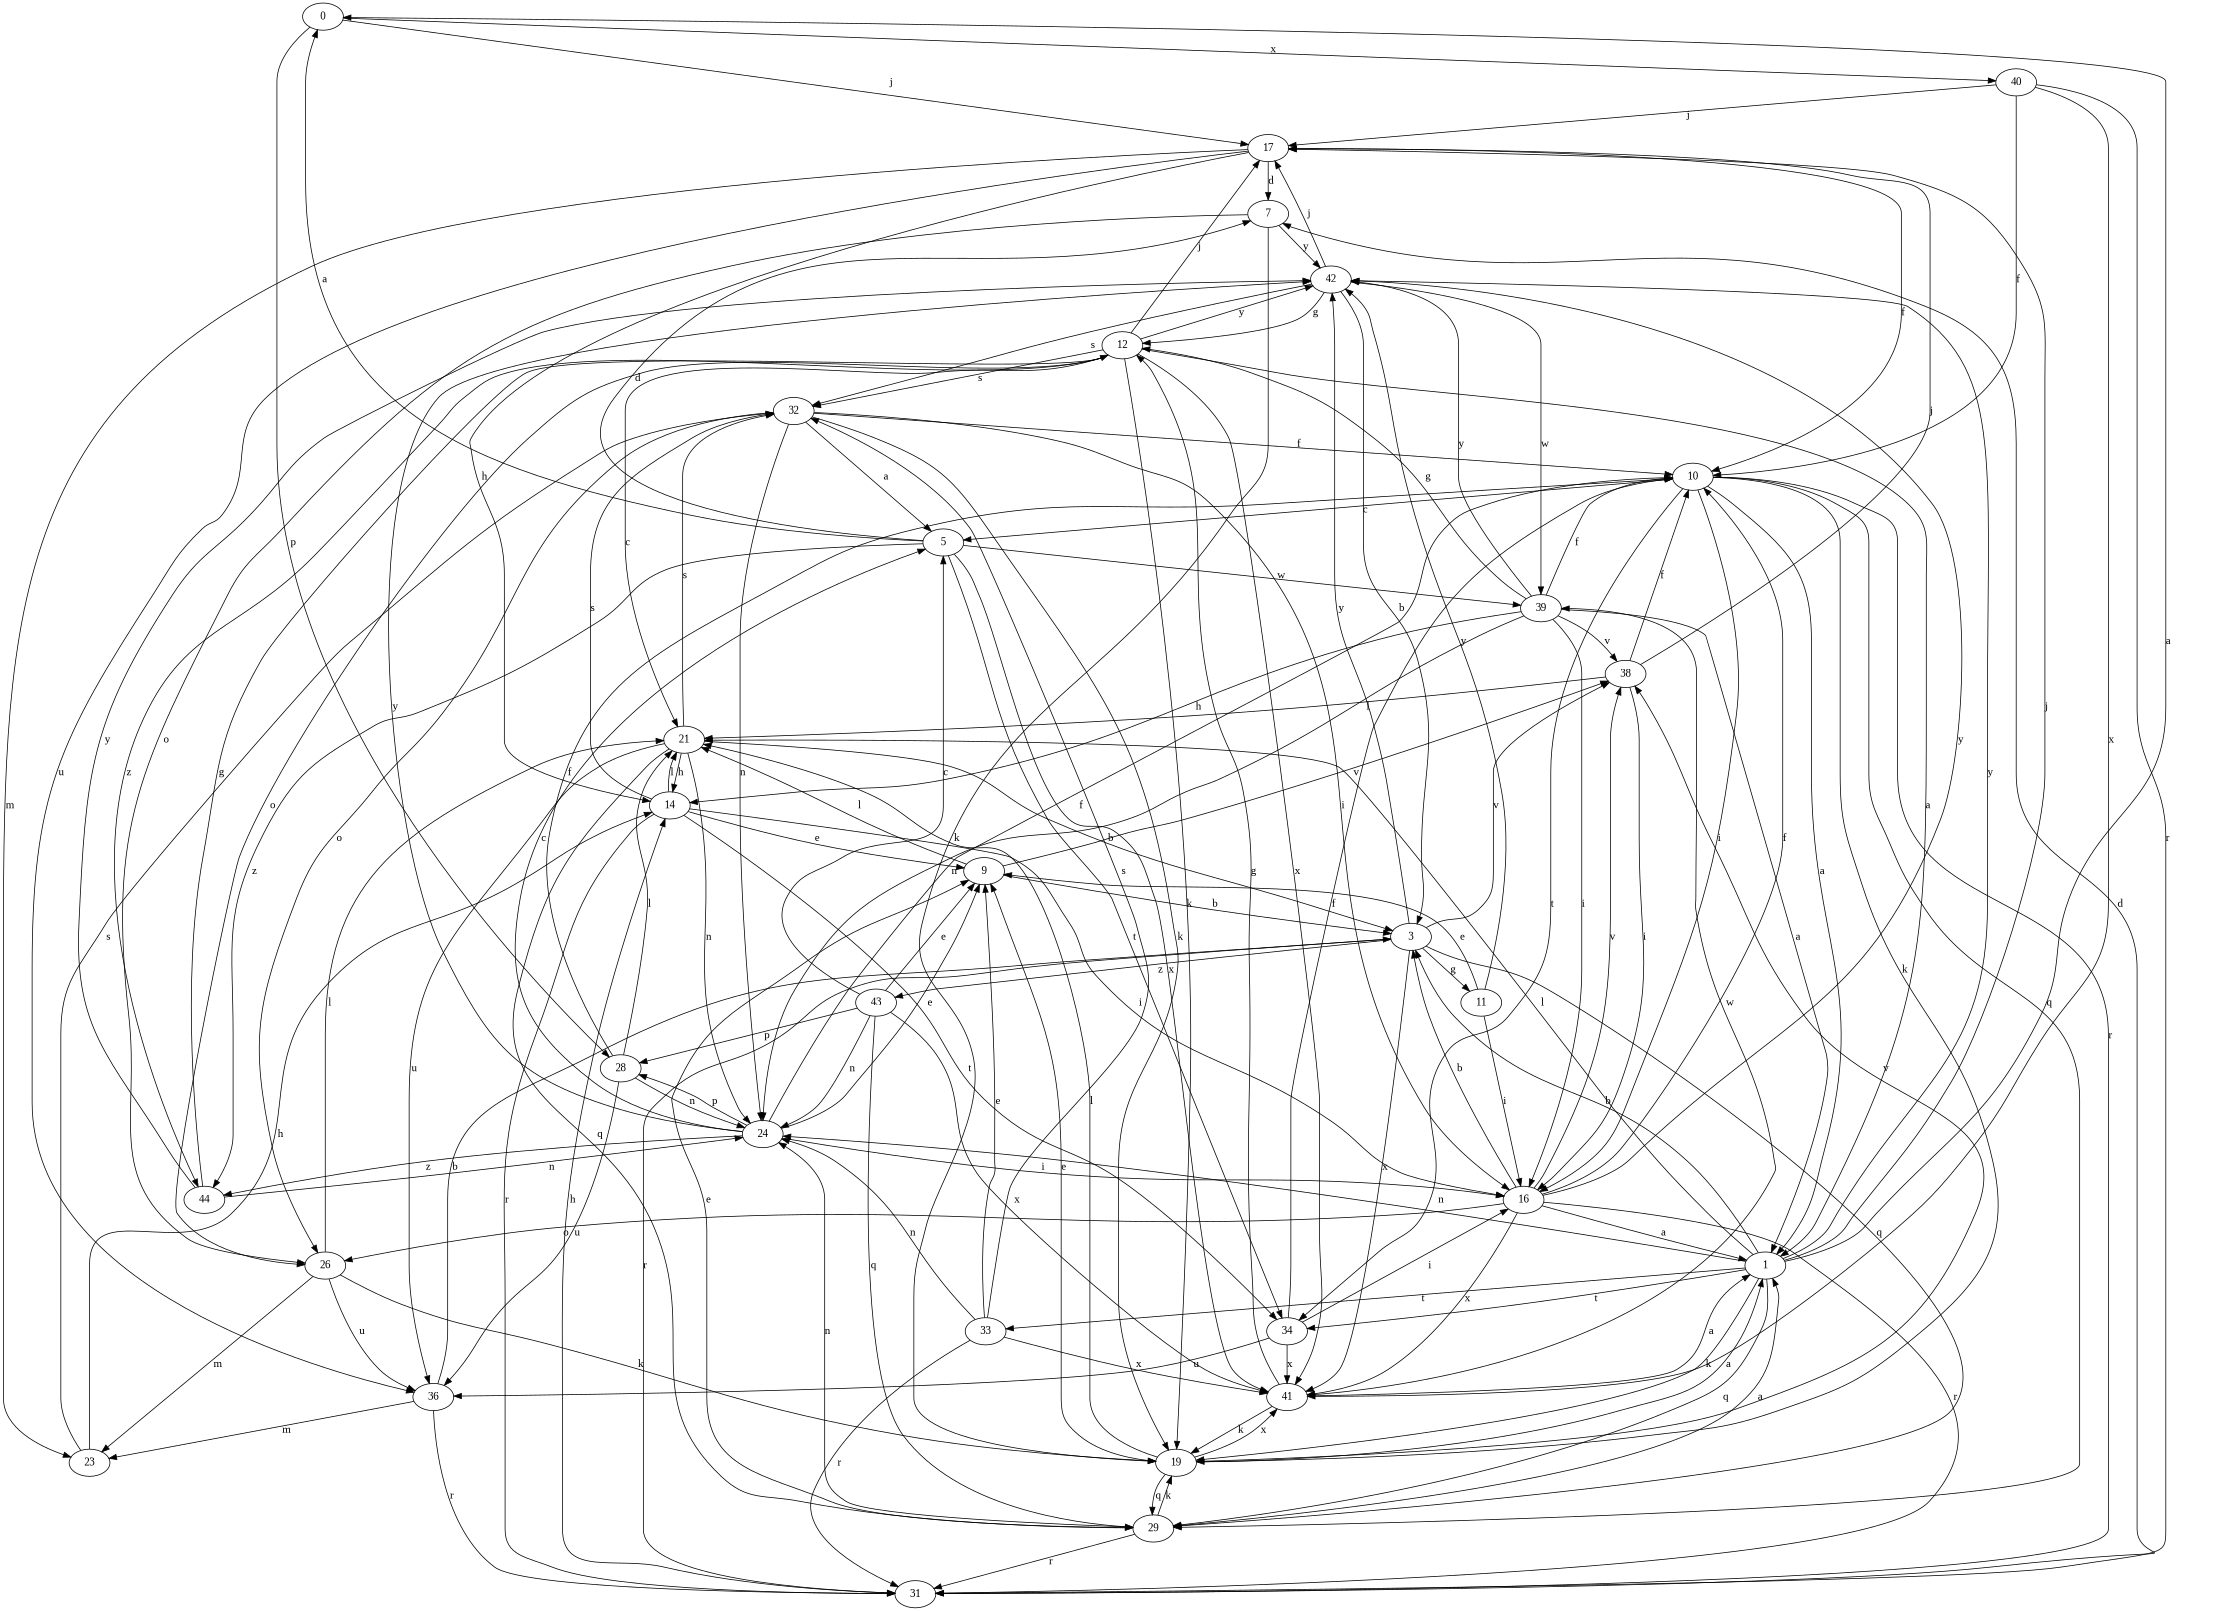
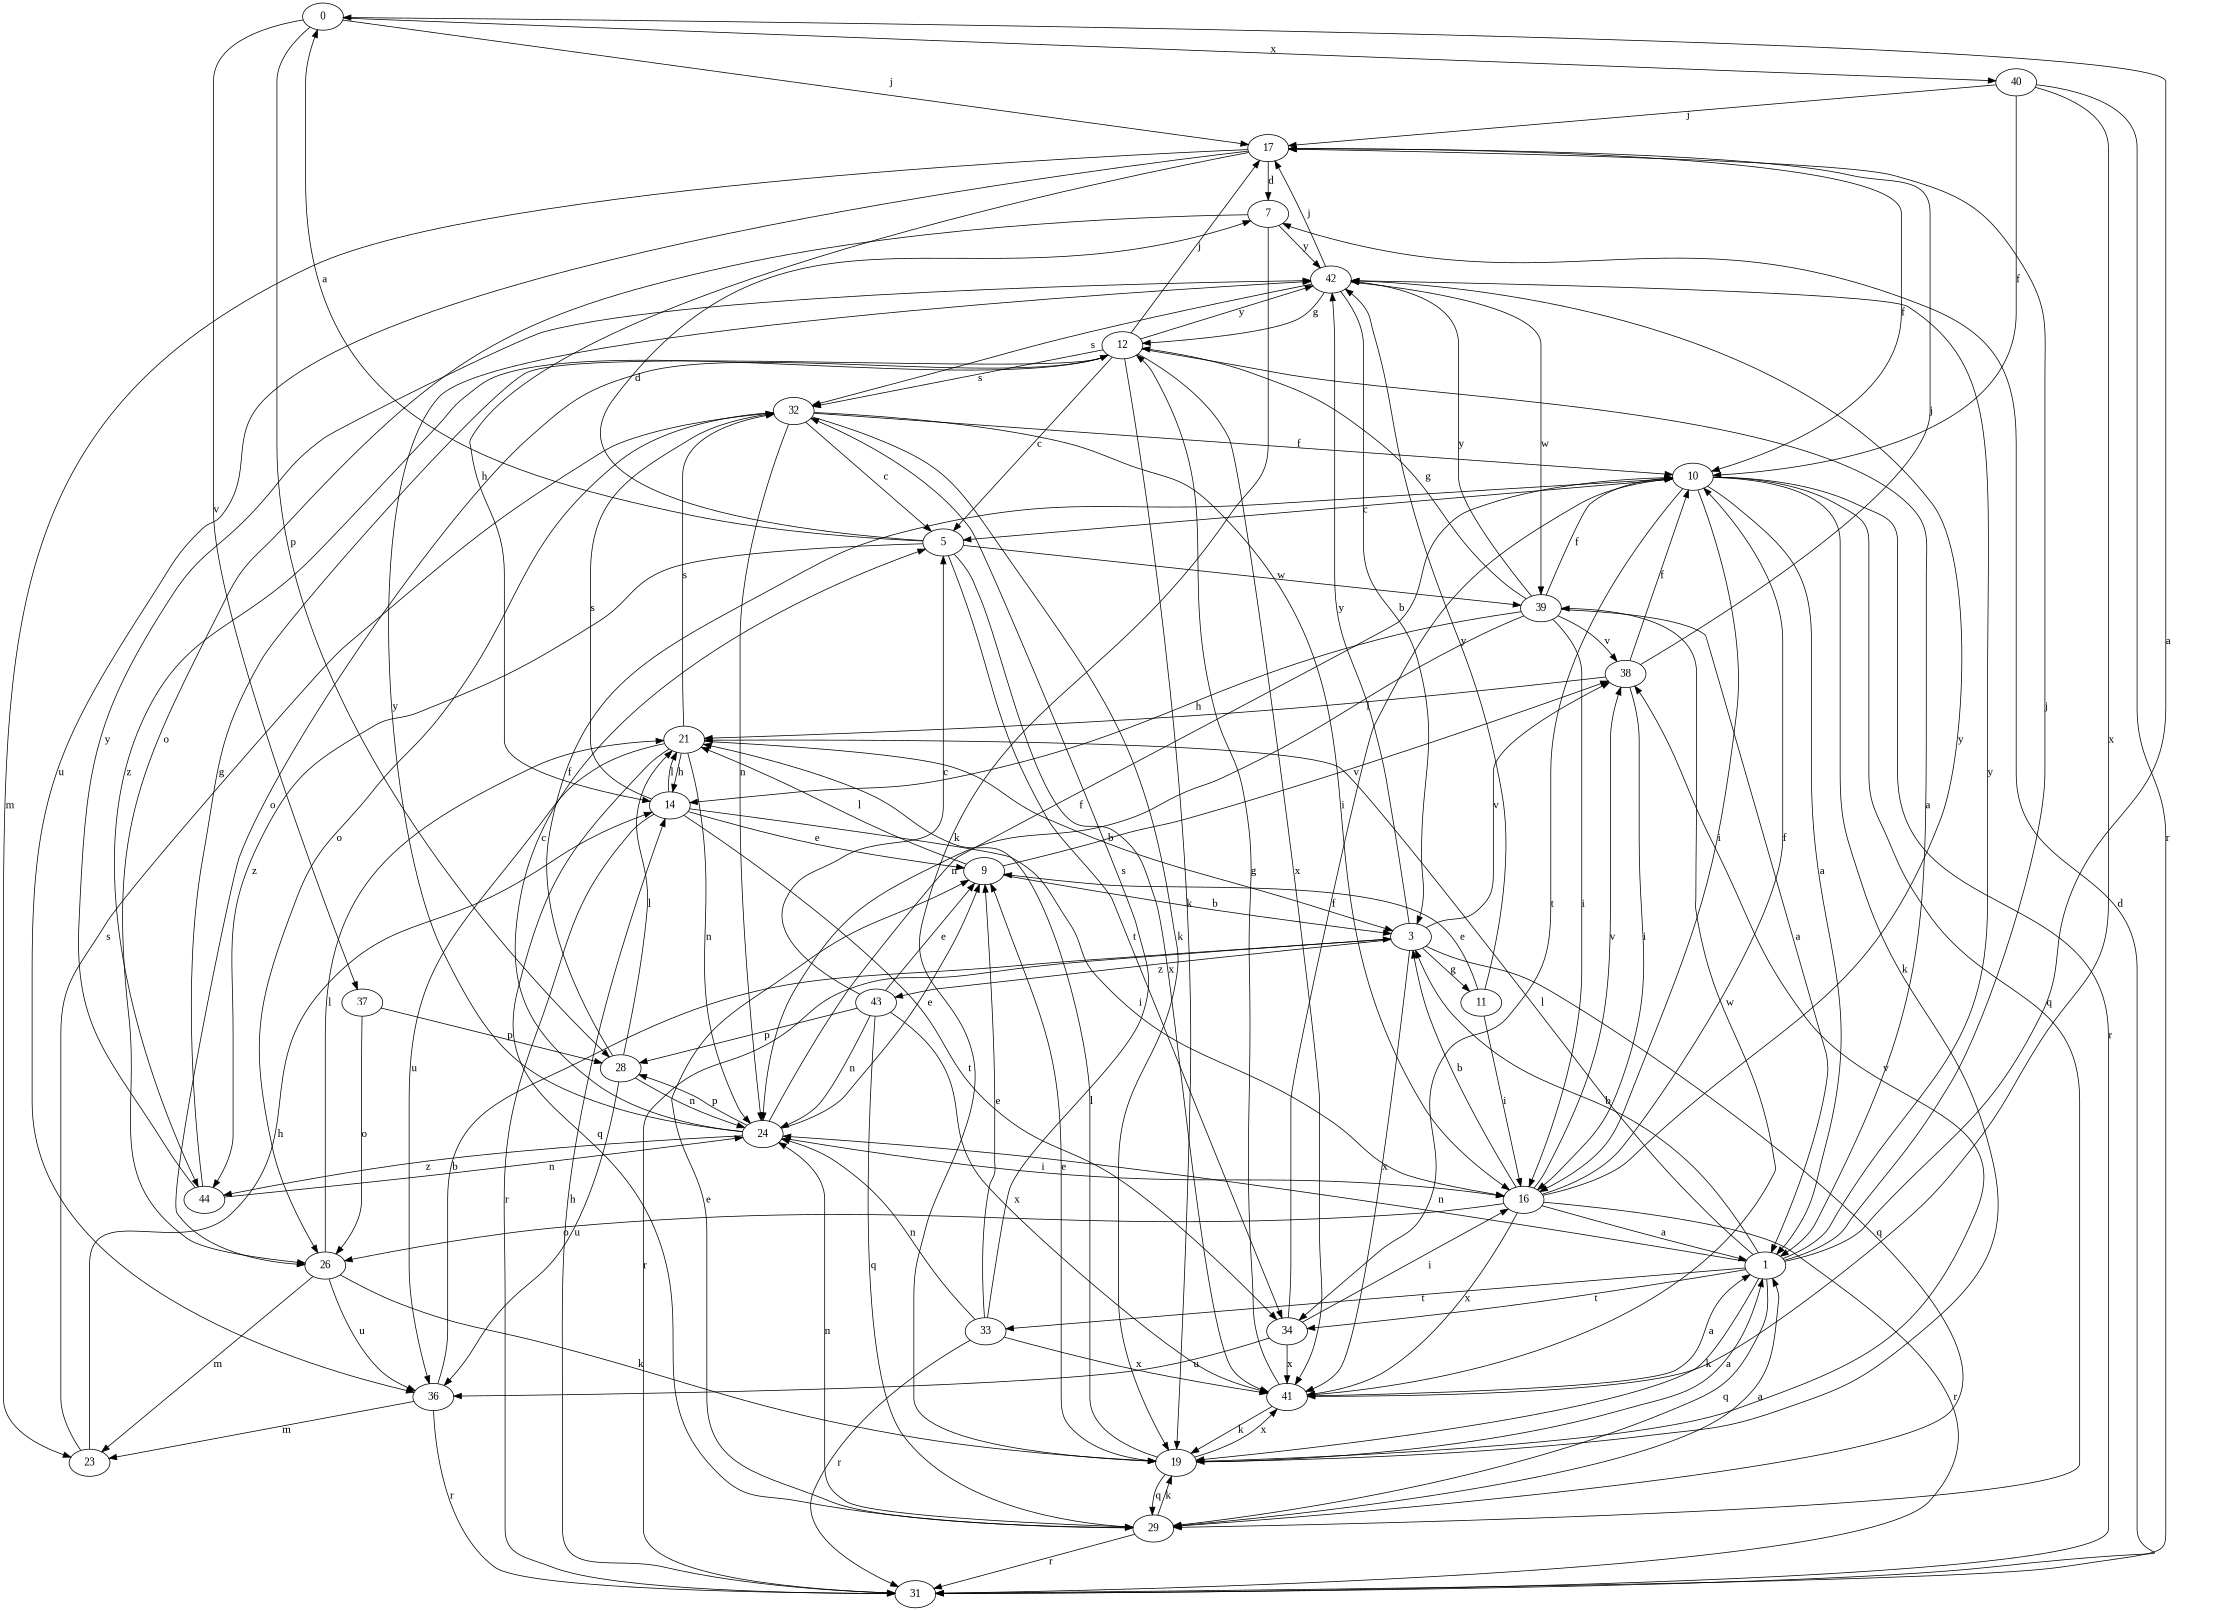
(701, 370) -> (1032, 445)
(886, 477) -> (886, 477)
none -> (362, 1003)
